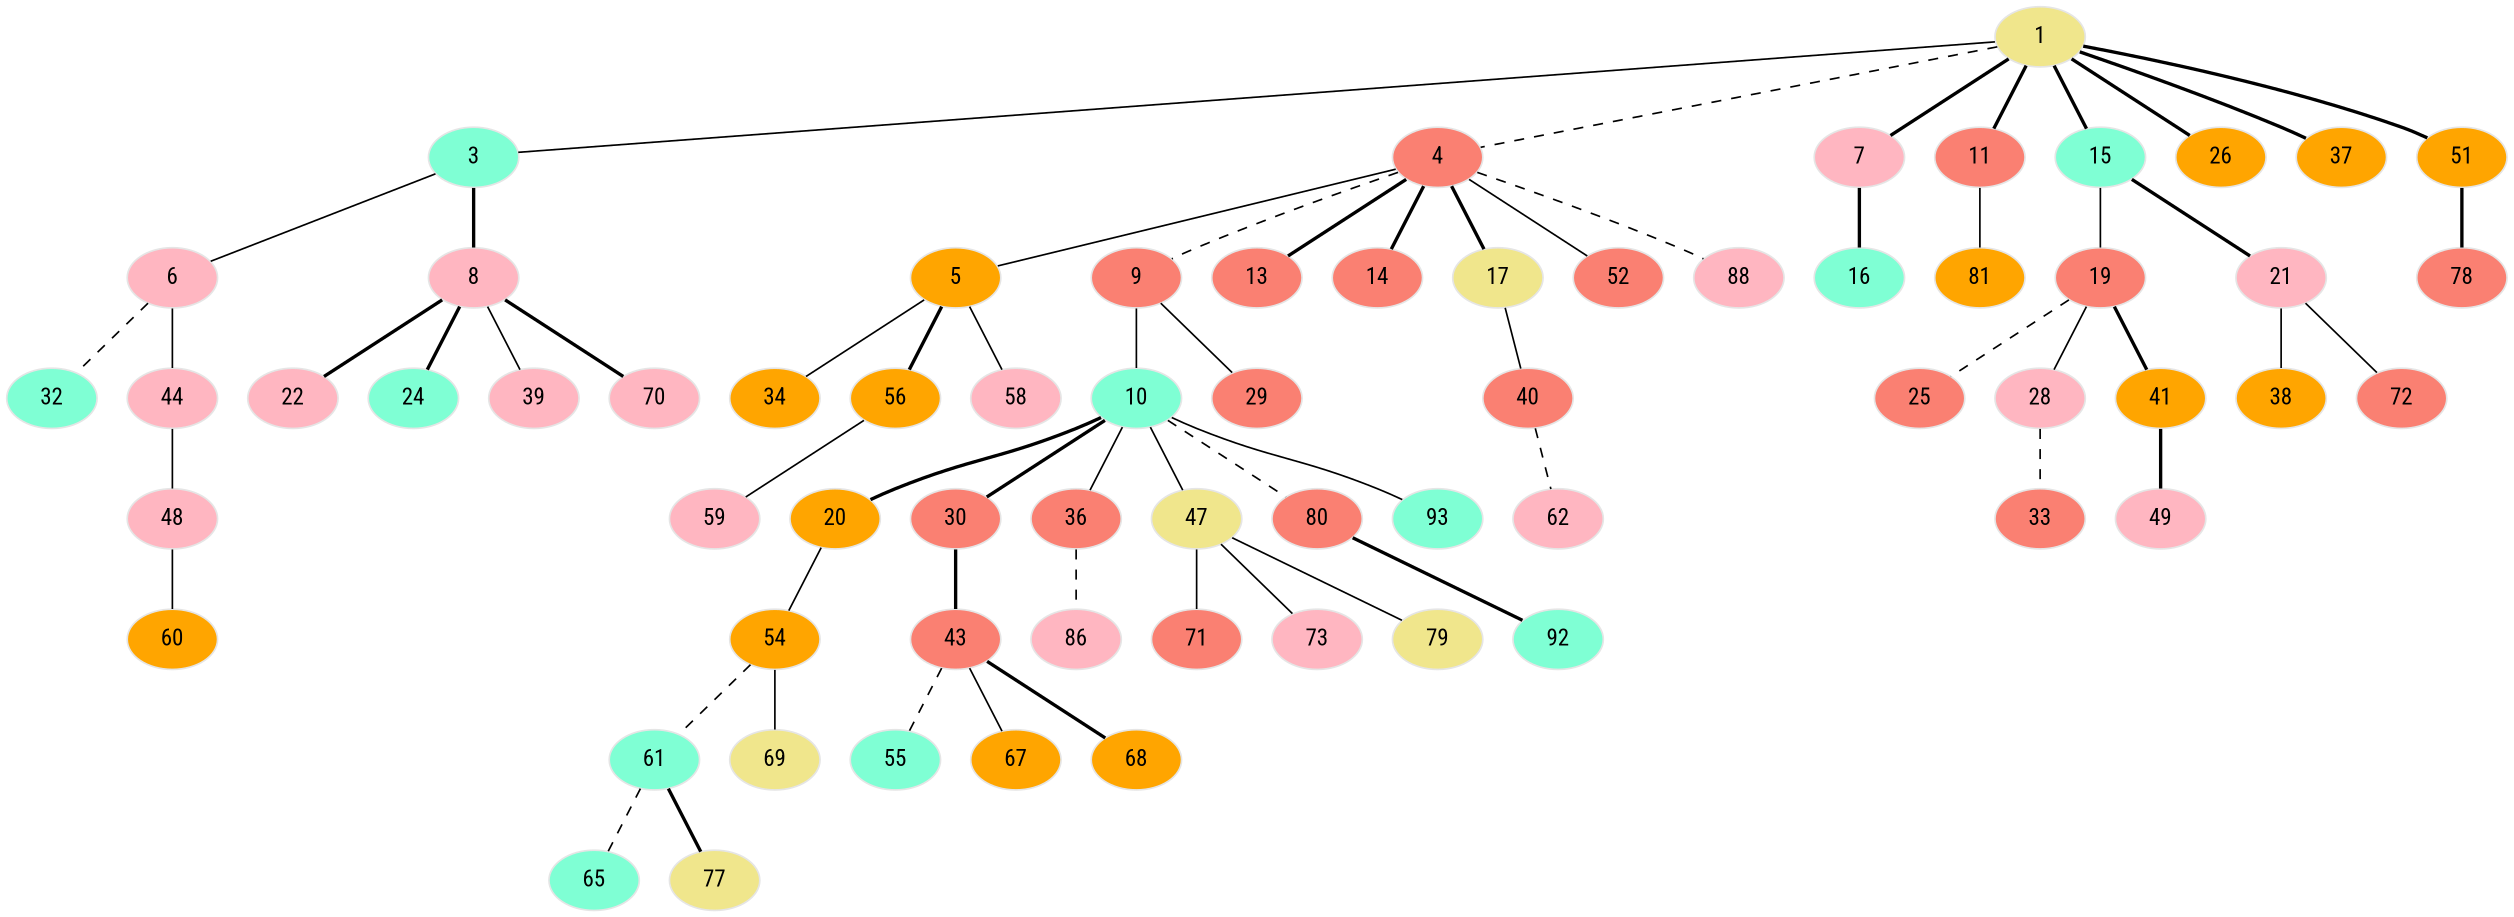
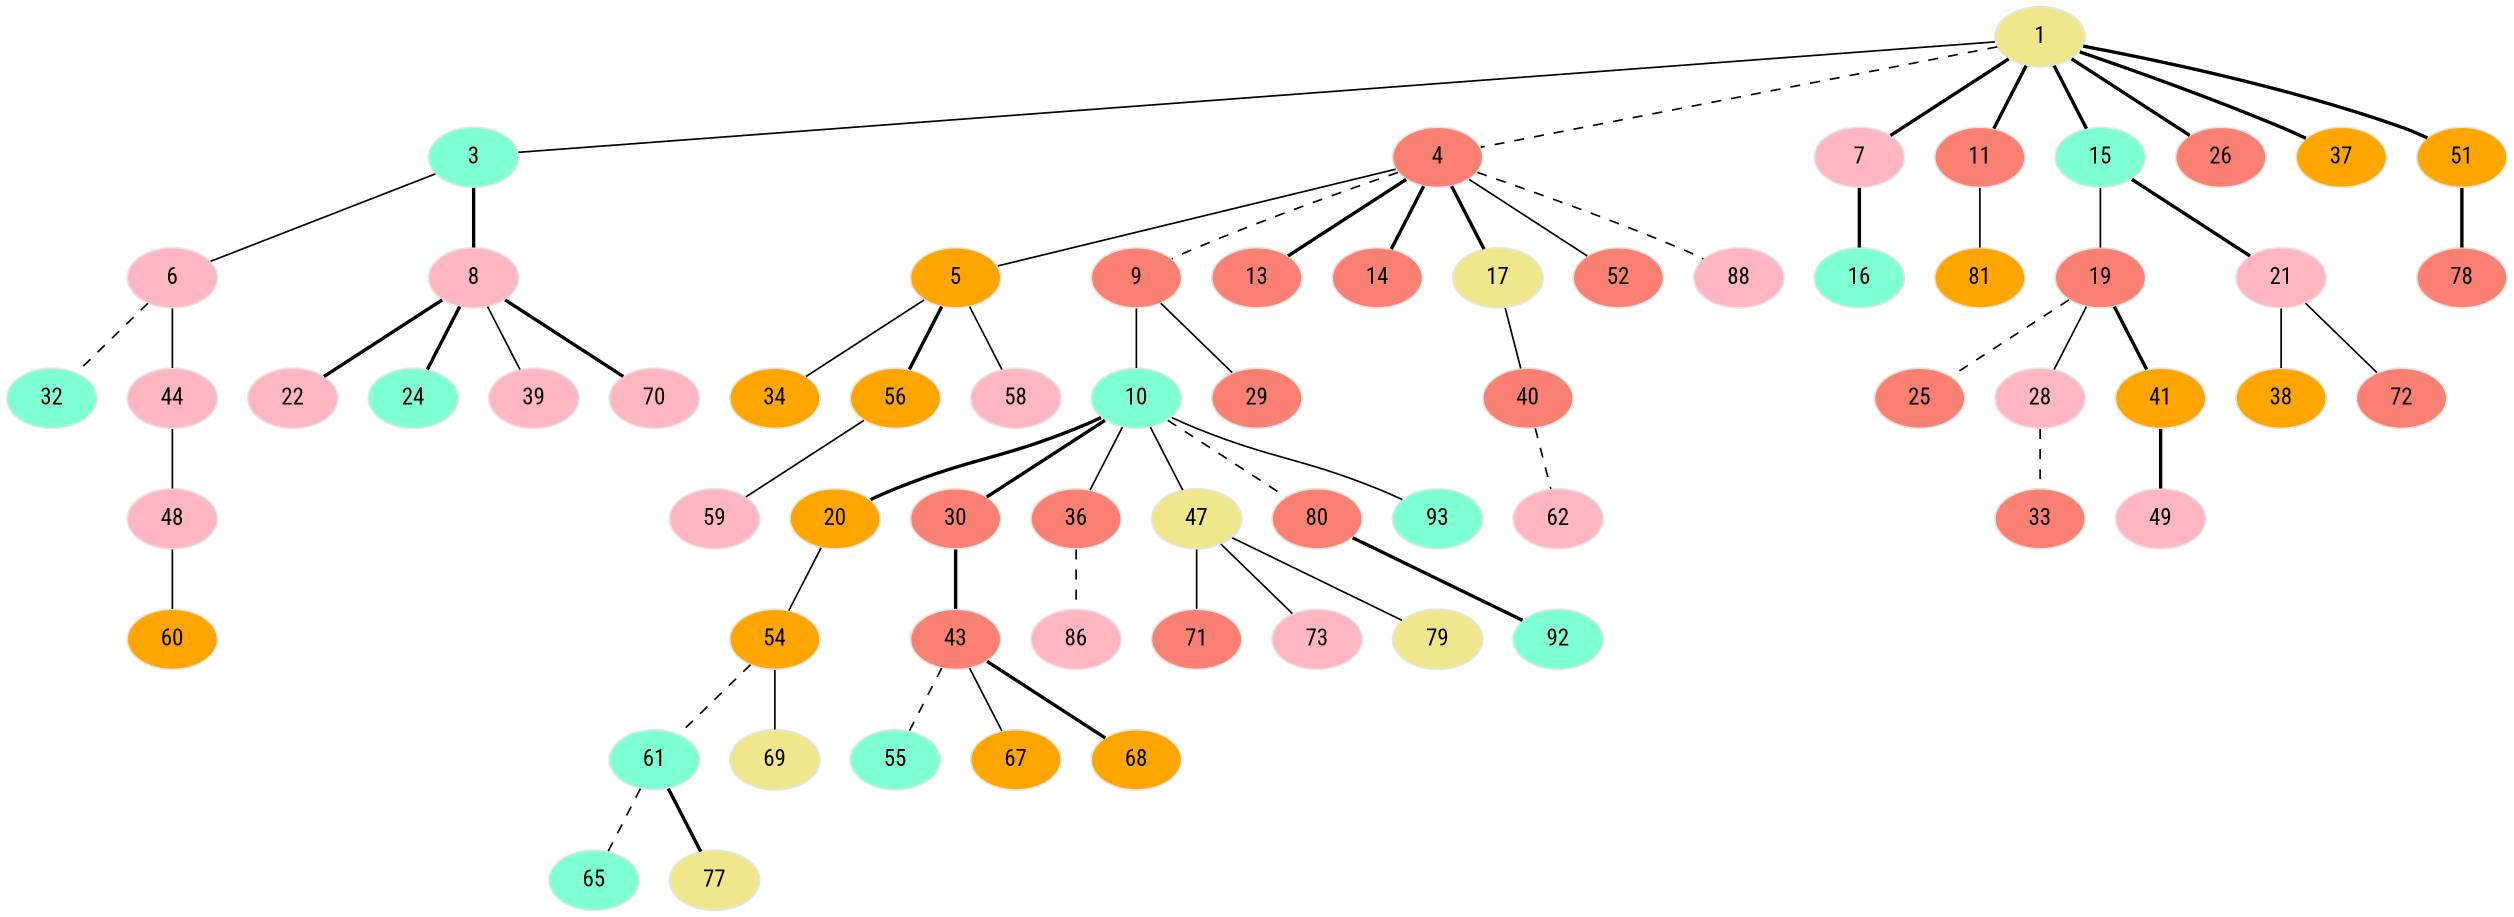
(2221, 157) -> (2221, 157)
